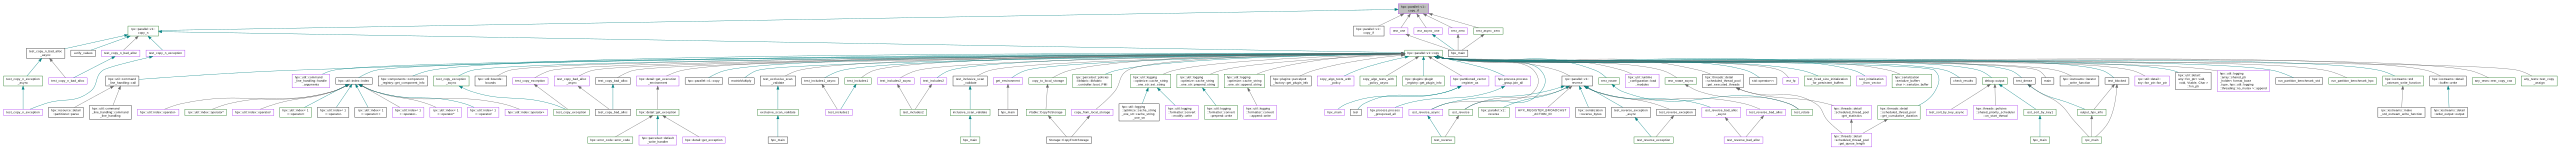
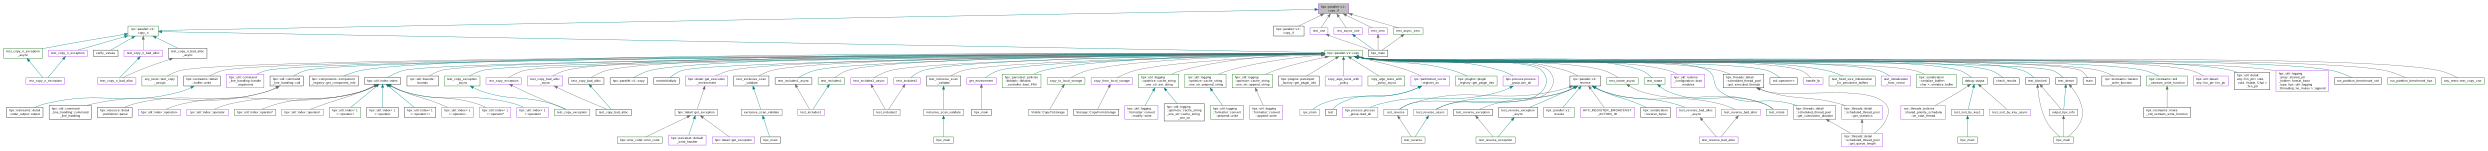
(33, 68) -> (84, 41)
(1791, 81) -> (1813, 81)
(1059, 128) -> none
